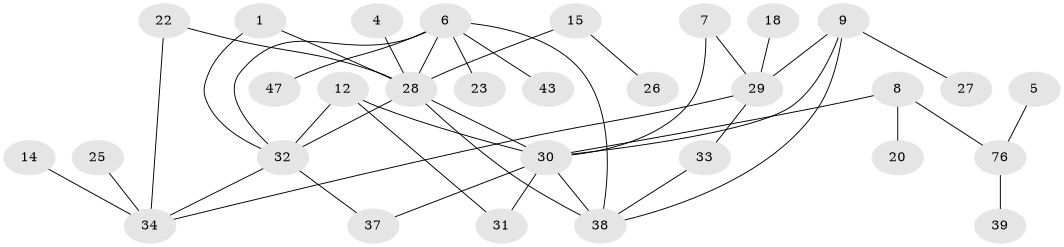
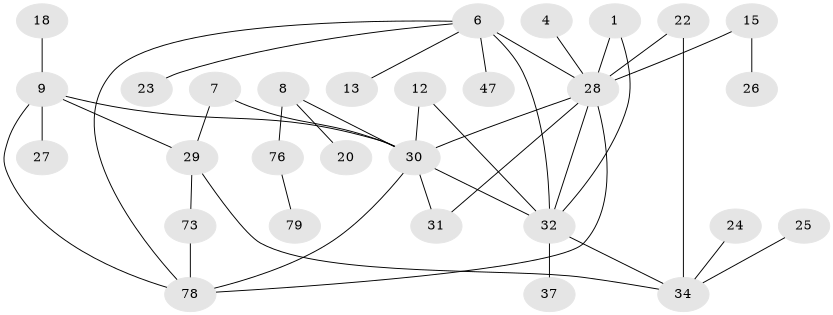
(765, 55) -> (42, 55)
(548, 89) -> (352, 89)
(1035, 89) -> none
(419, 155) -> (515, 158)
(29, 158) -> (736, 226)
(705, 158) -> (190, 226)
(453, 194) -> (484, 193)
(600, 226) -> (190, 294)
(1000, 226) -> (295, 226)
